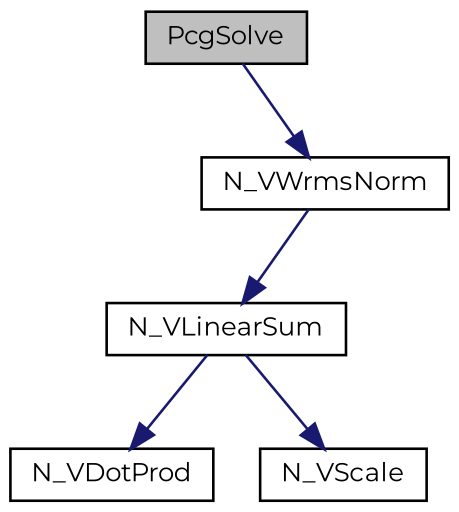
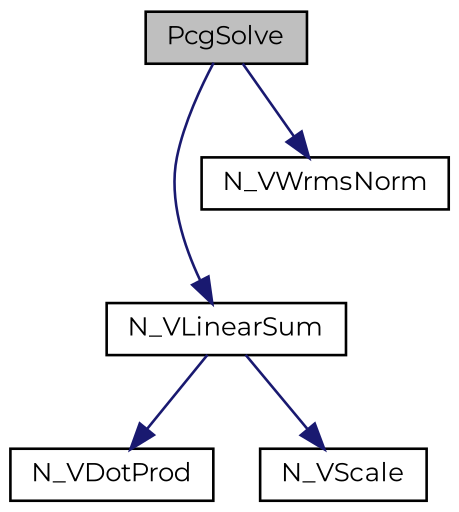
(283, 246) -> (175, 170)
